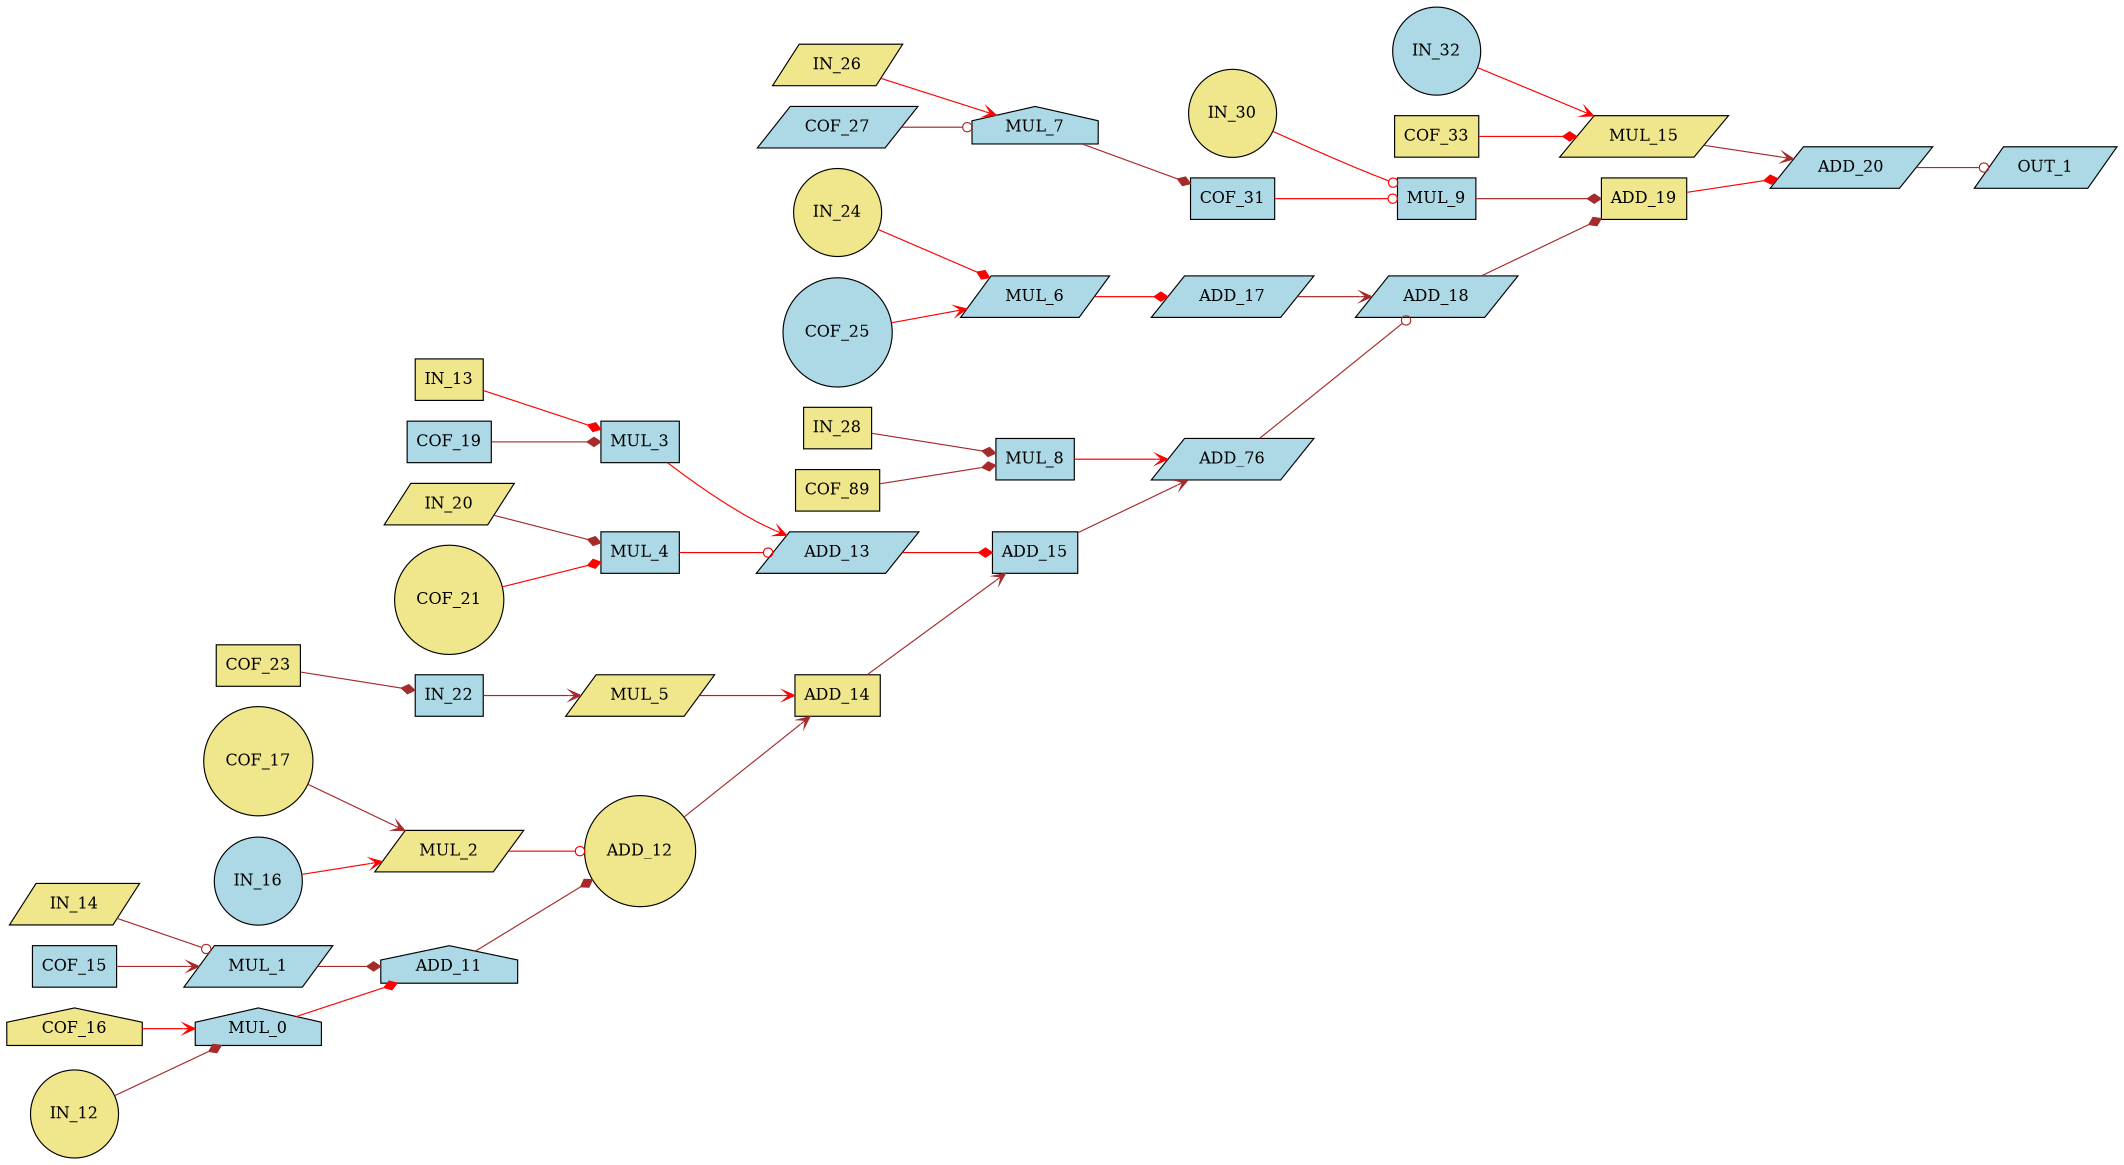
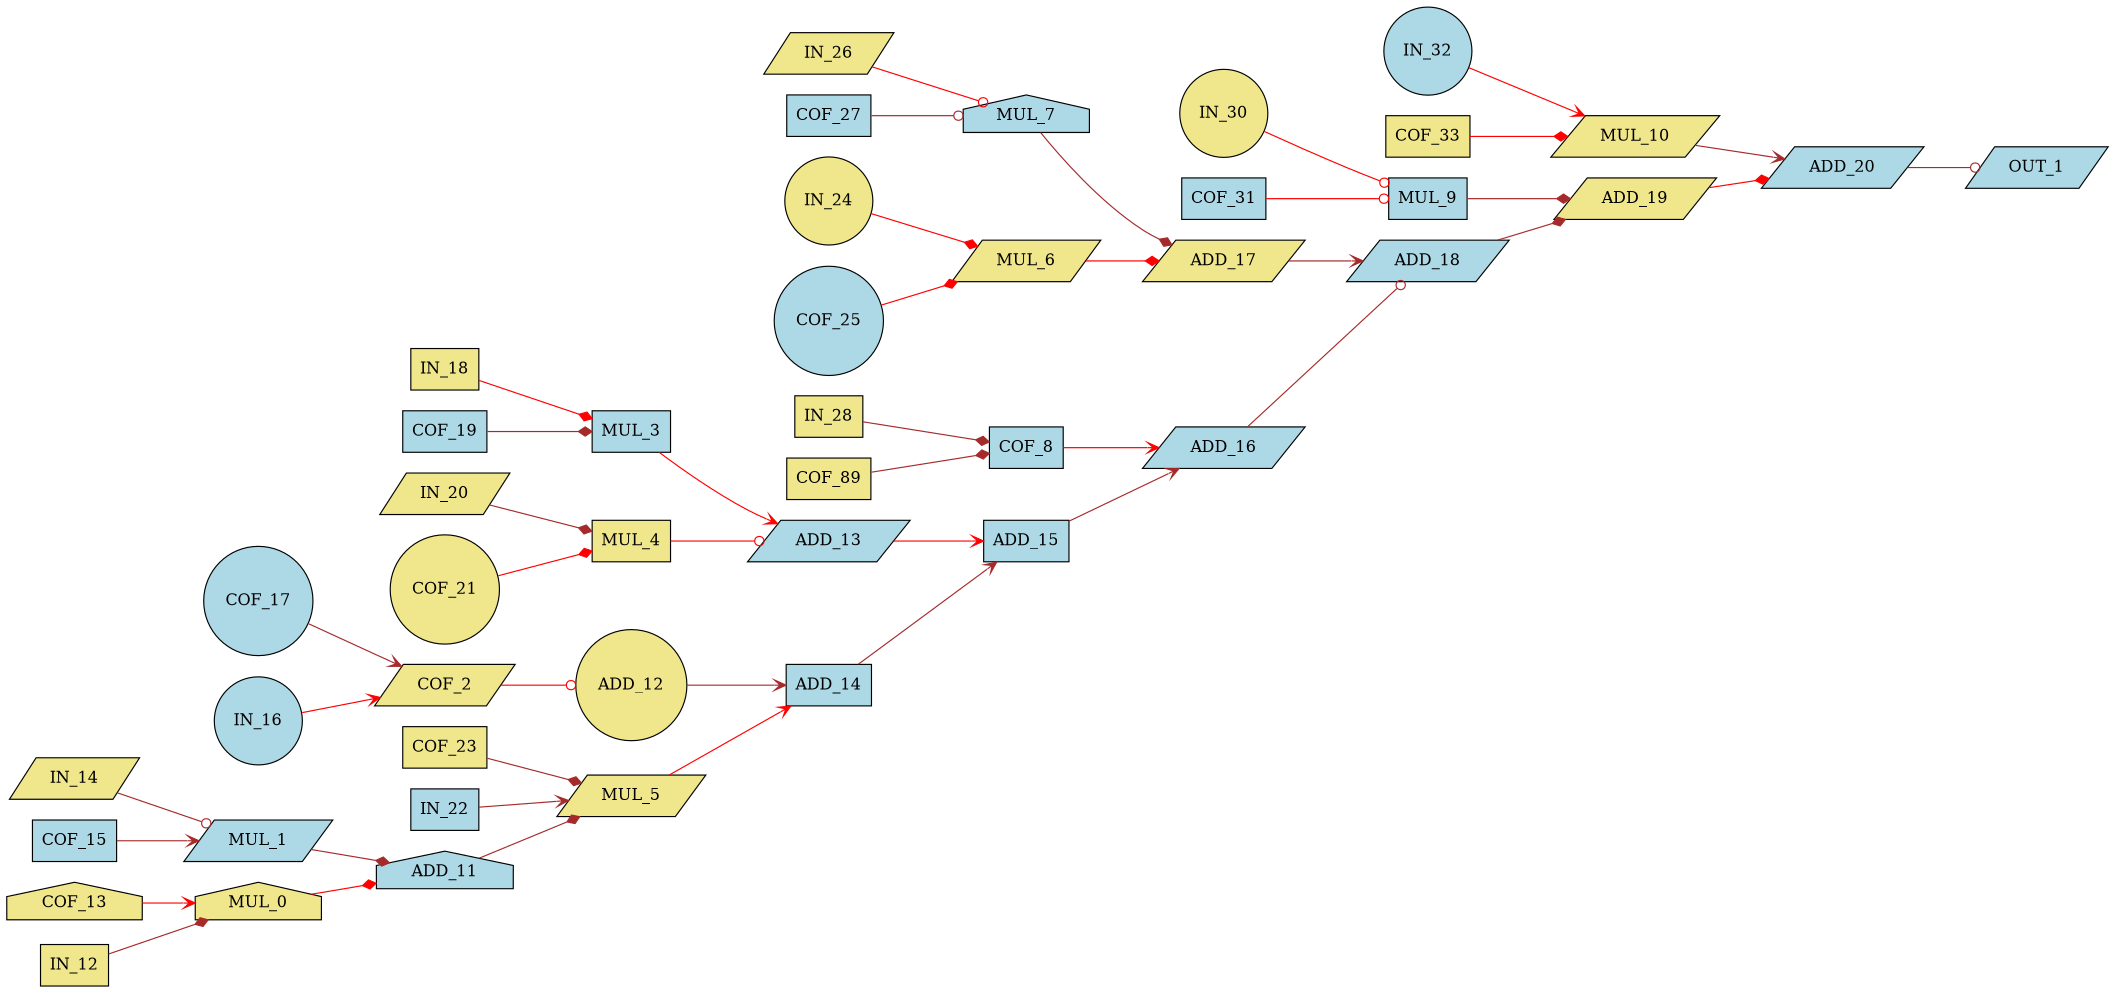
(933, 95) -> (926, 84)
(838, 127) -> (829, 116)
(1644, 136) -> (1635, 136)
(1130, 161) -> (1095, 192)
(1644, 199) -> (1635, 199)
(1035, 297) -> (1026, 261)
(1233, 297) -> (1224, 261)
(923, 317) -> (913, 296)
(449, 380) -> (445, 369)
(1035, 459) -> (1026, 448)
(1233, 459) -> (1224, 448)
(640, 553) -> (631, 541)
(940, 553) -> (933, 541)
(351, 680) -> (528, 769)
(838, 696) -> (829, 685)
(258, 761) -> (258, 601)
(449, 851) -> (445, 685)
(528, 919) -> (523, 840)
(75, 1029) -> (75, 903)
(258, 1029) -> (258, 903)
(75, 1114) -> (75, 965)
